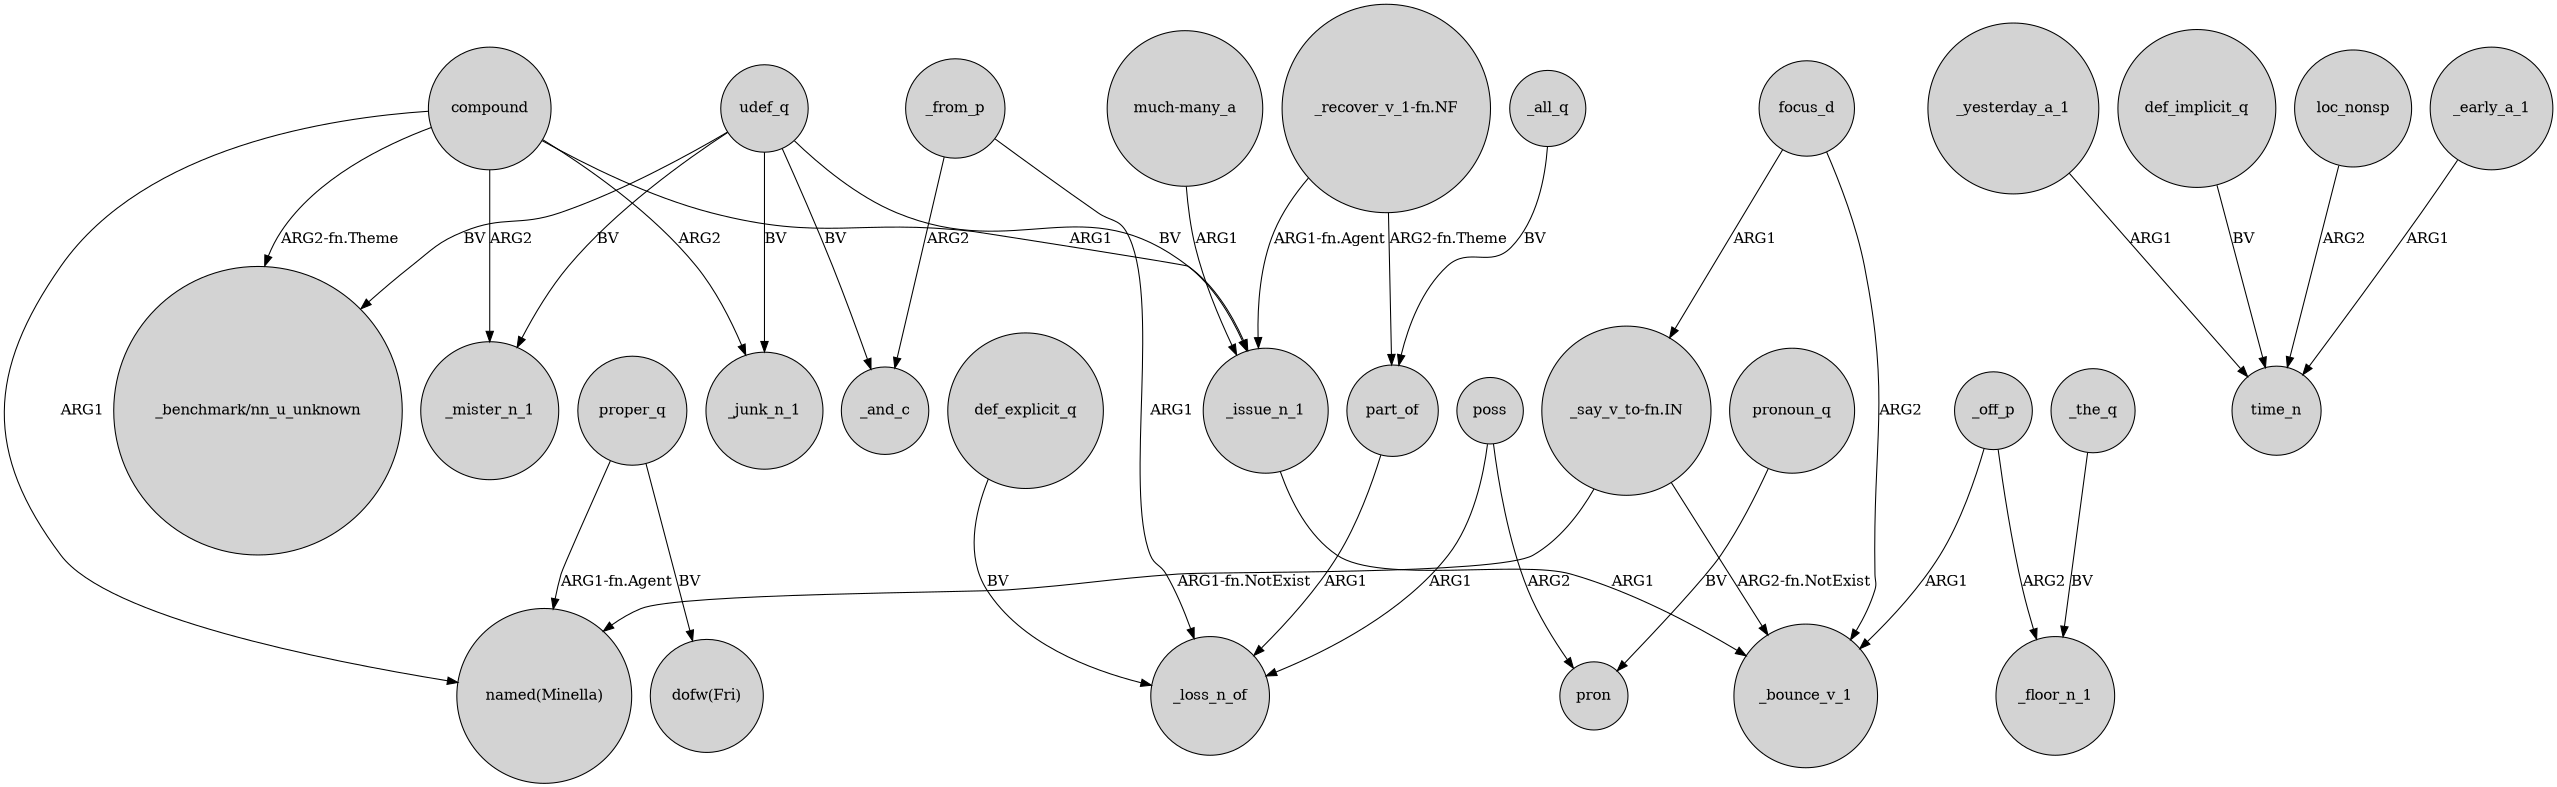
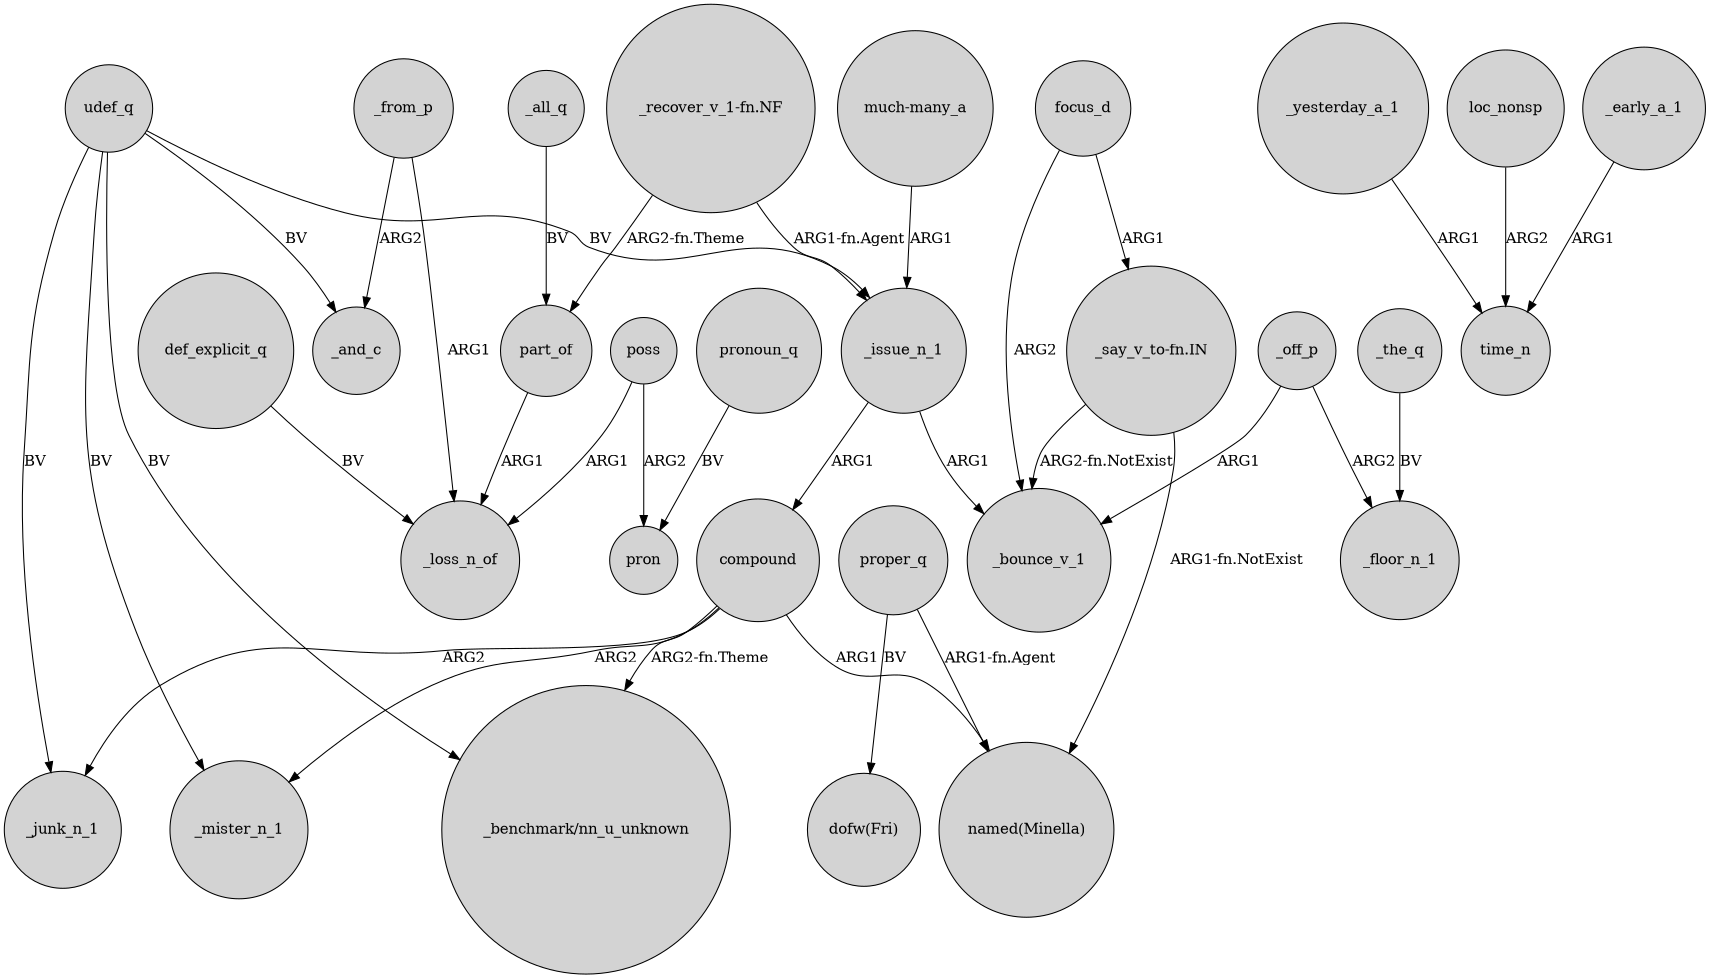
(2197, 108) -> none
(905, 227) -> (834, 452)
